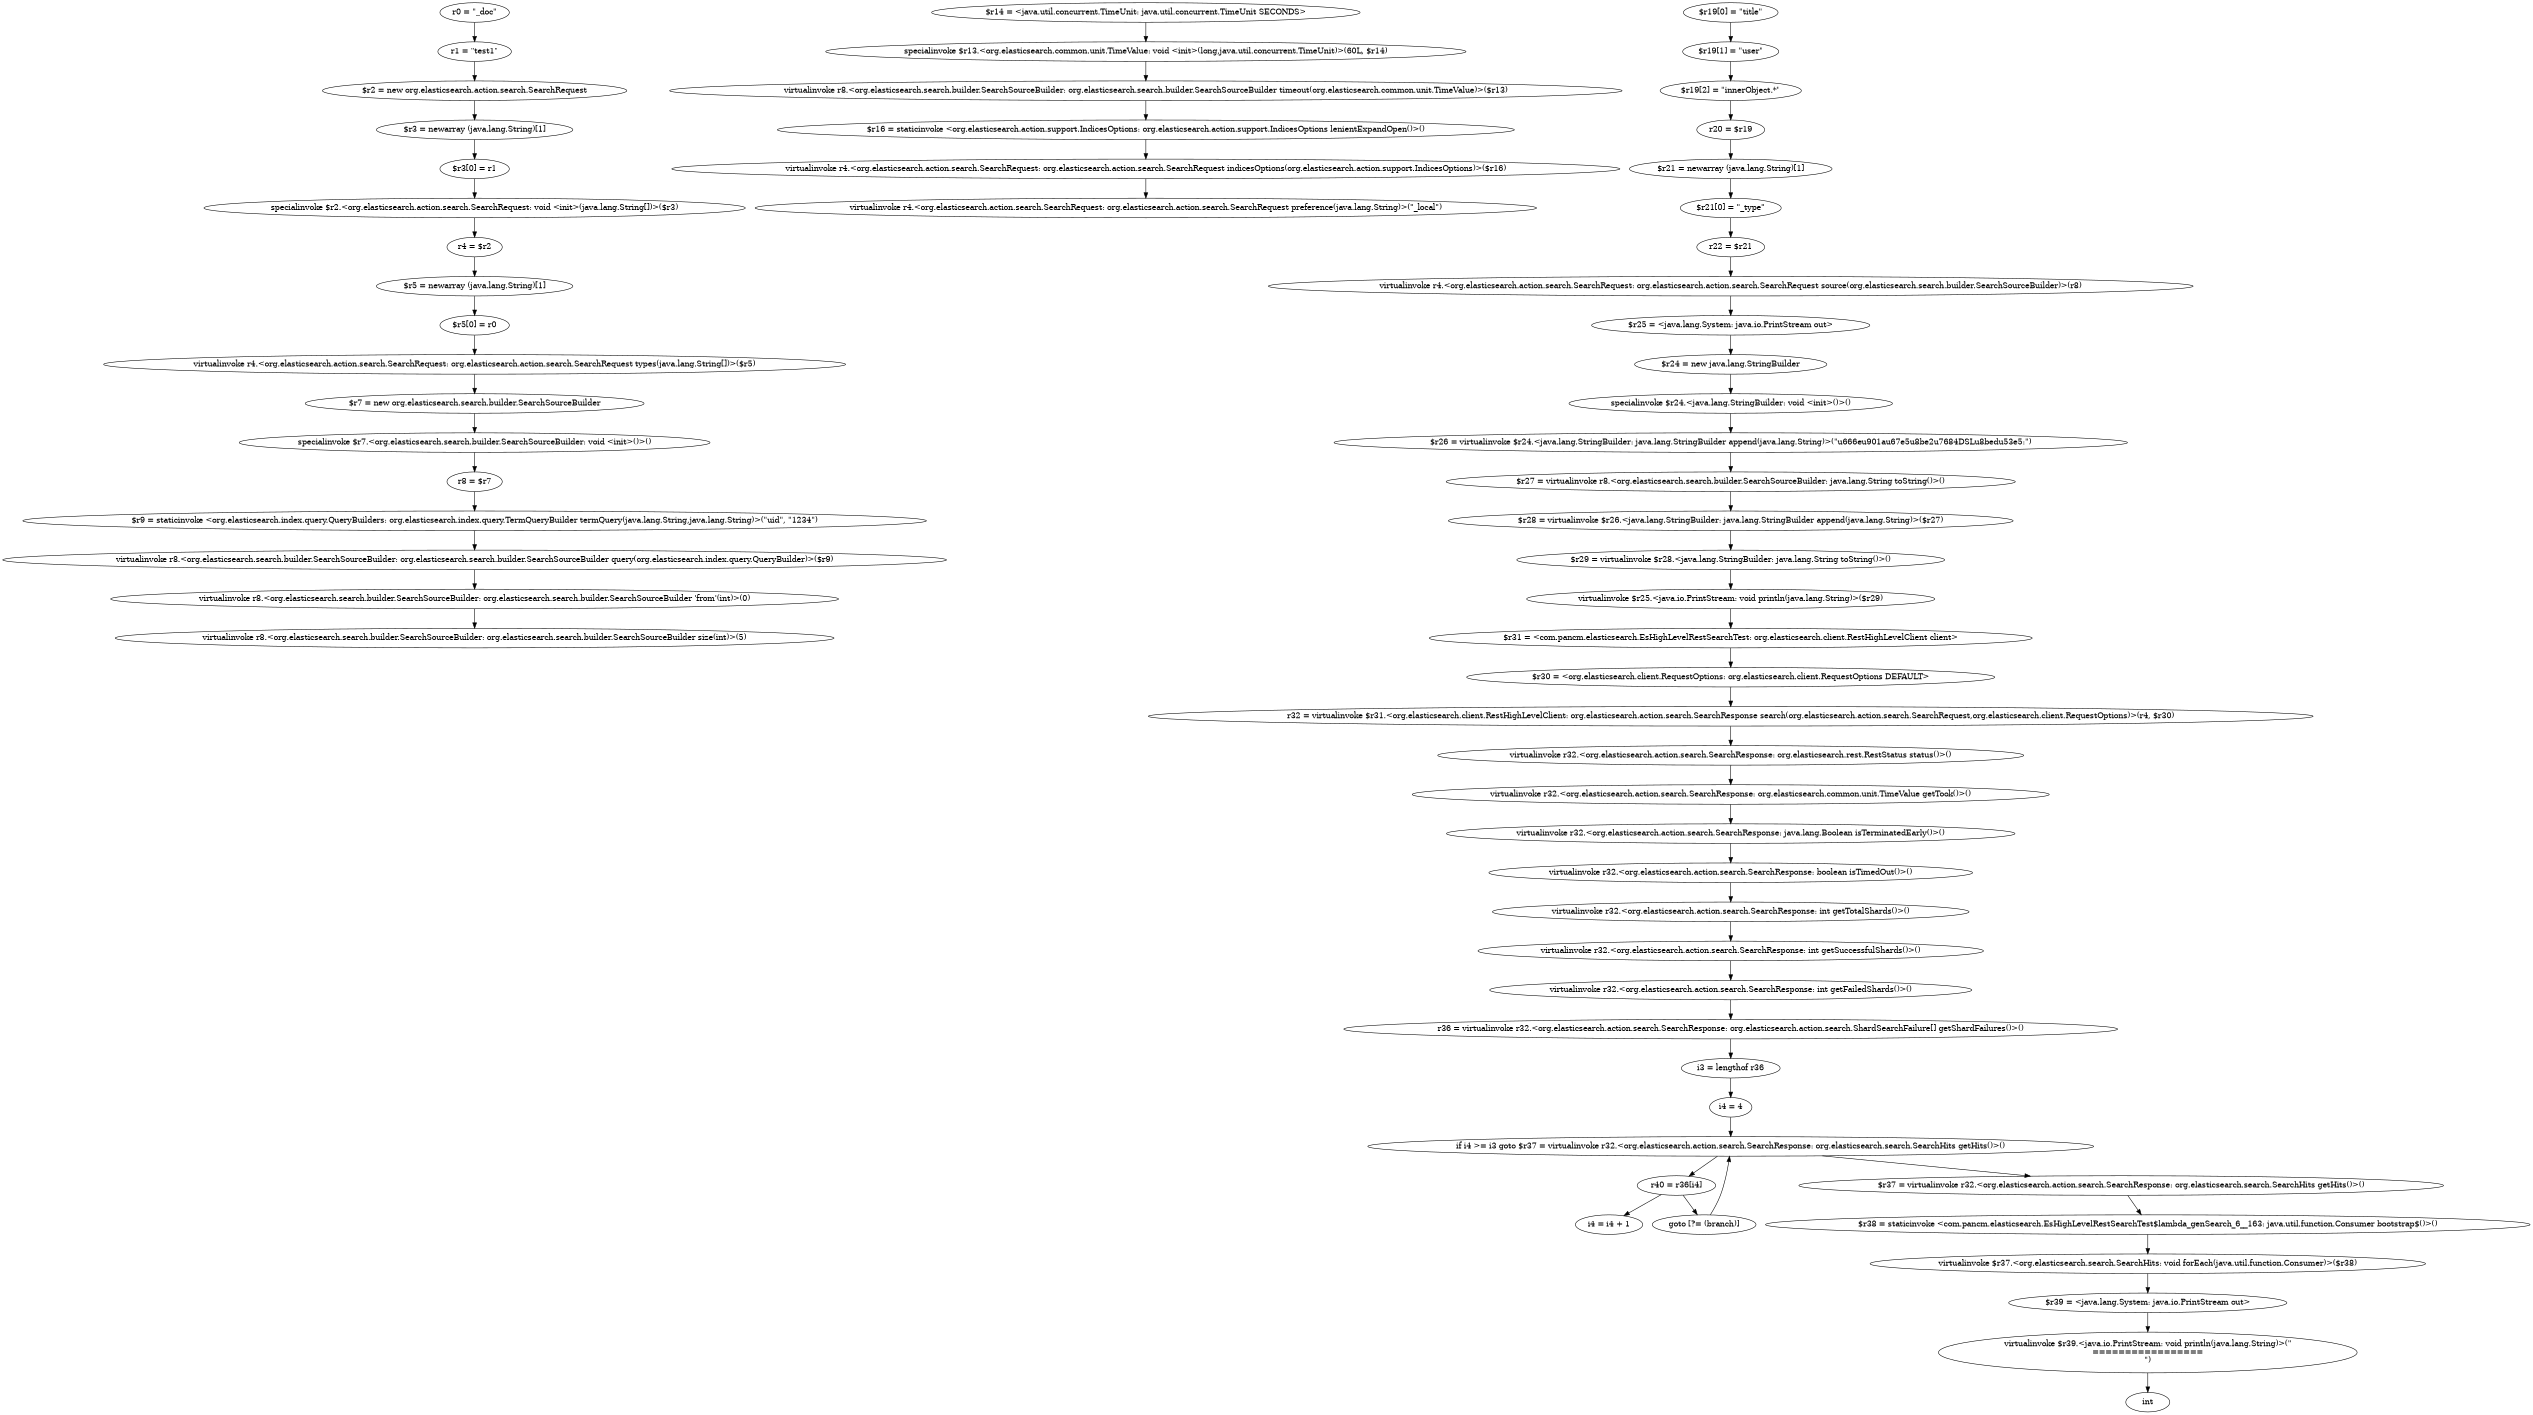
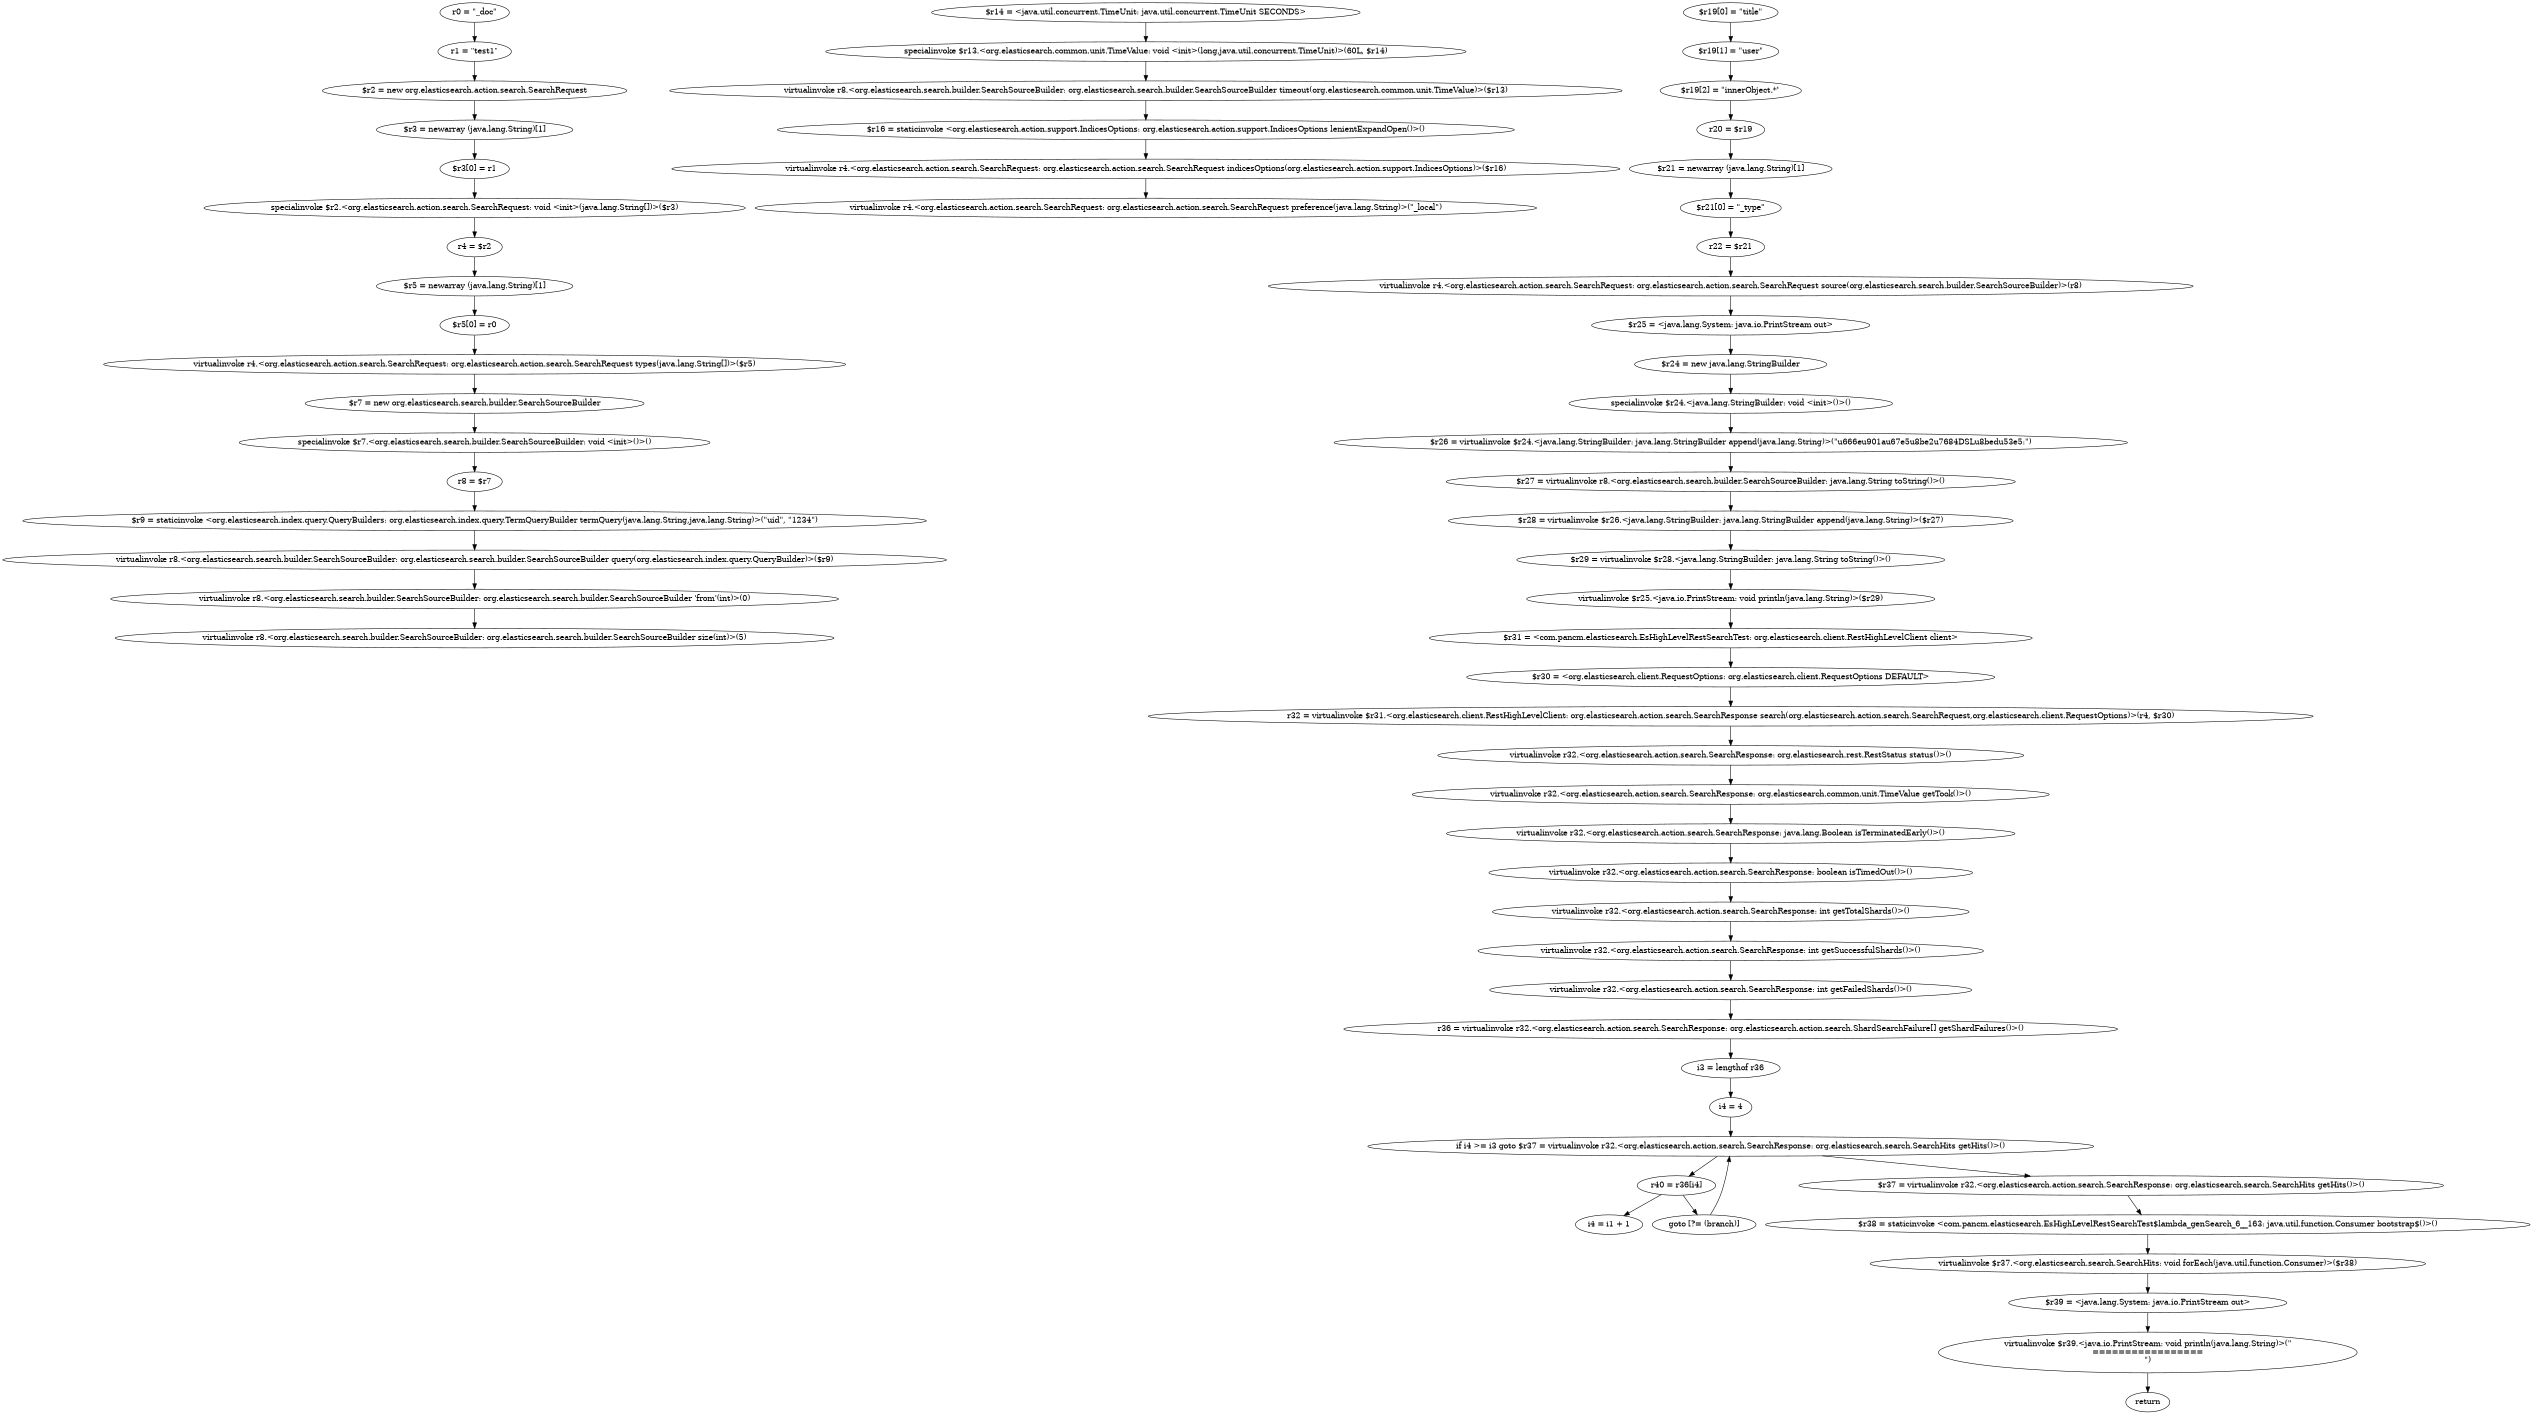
(1609, 1225) -> (1609, 1225)
(2148, 1402) -> (2148, 1402)
